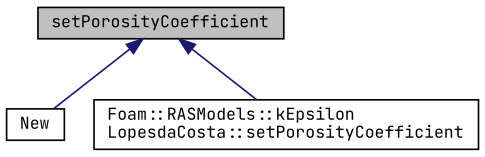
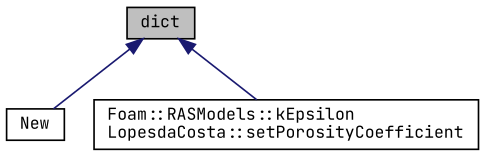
(161, 23) -> (161, 23)
